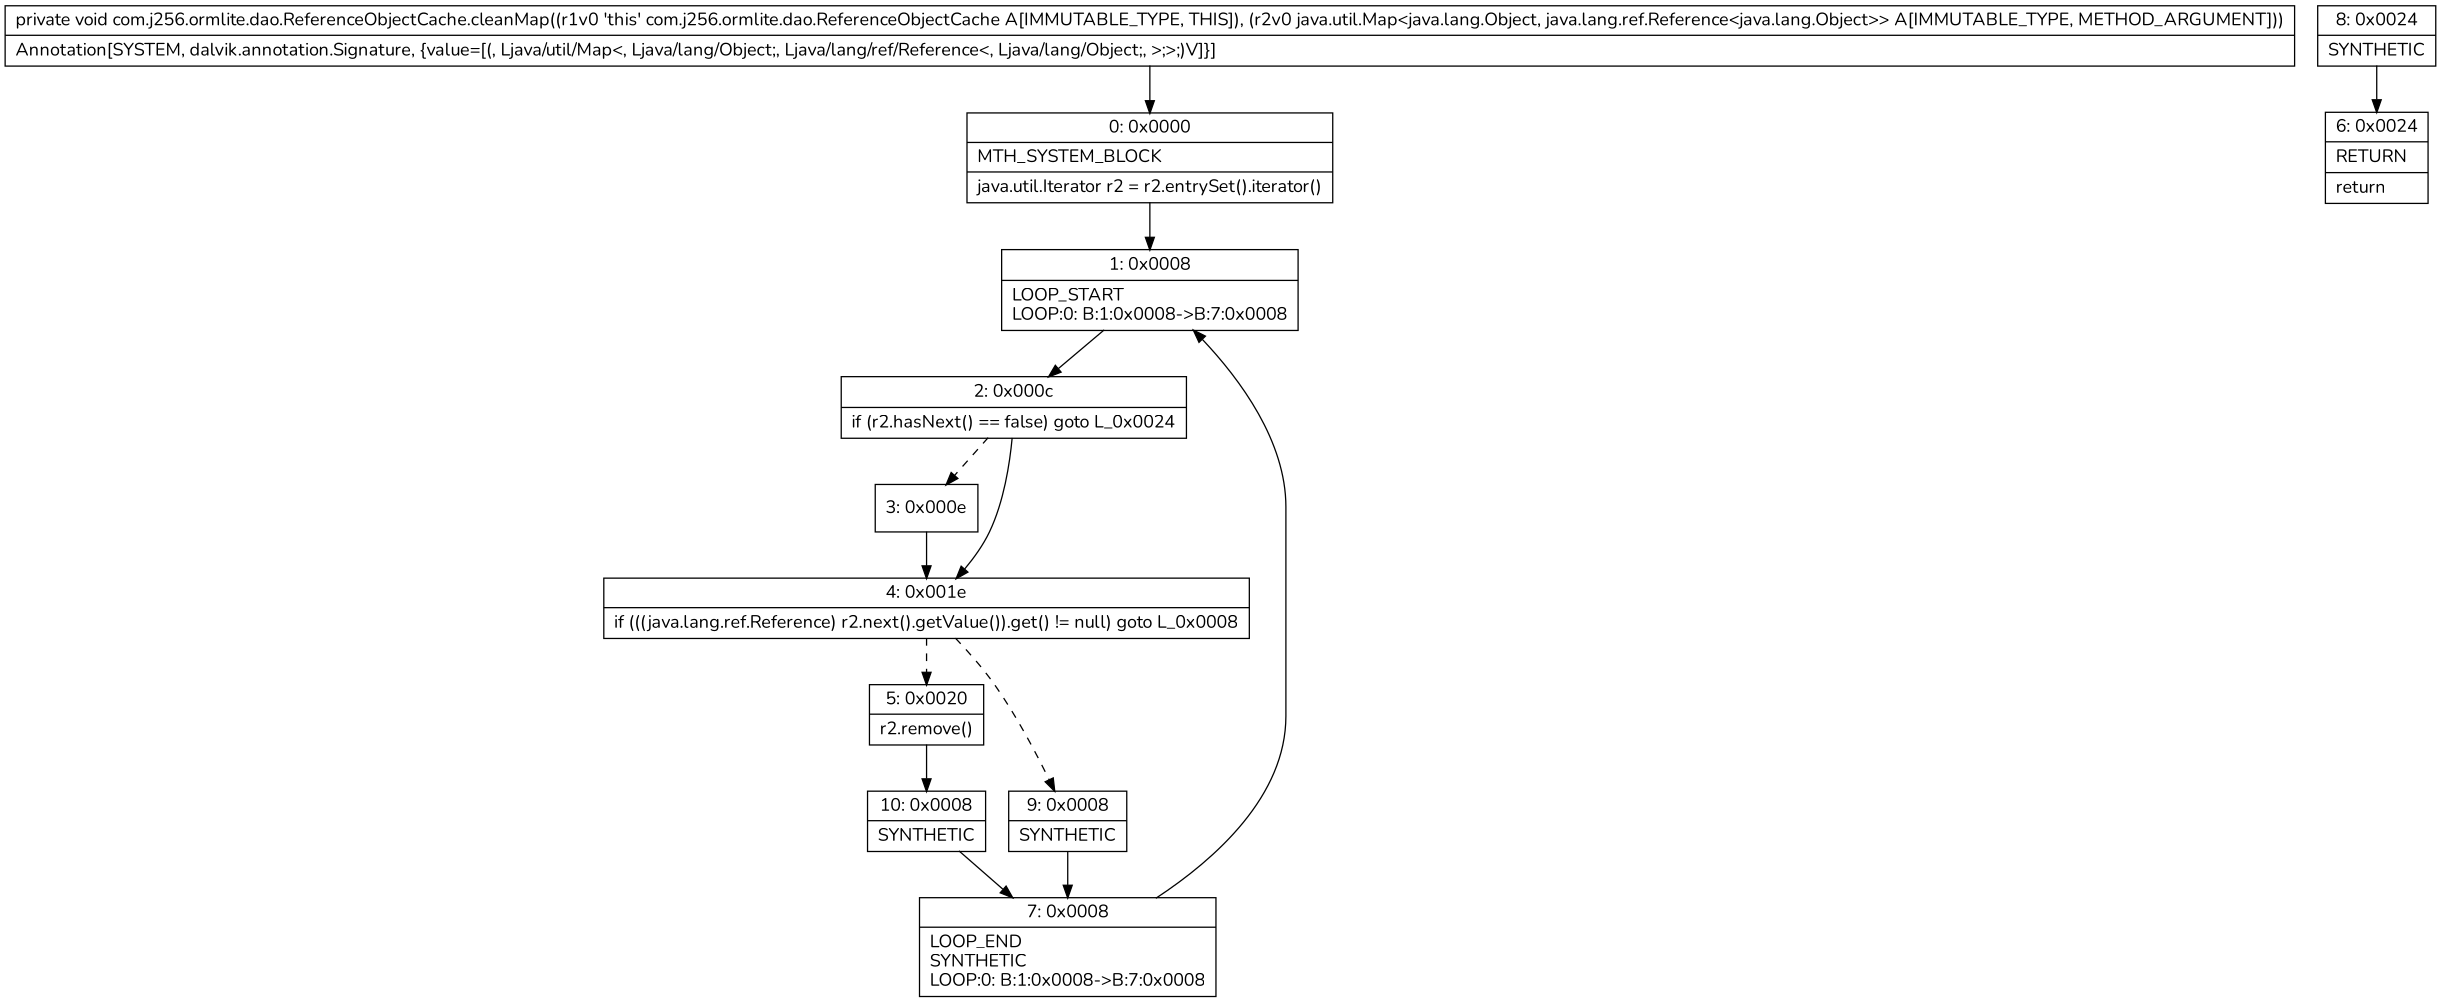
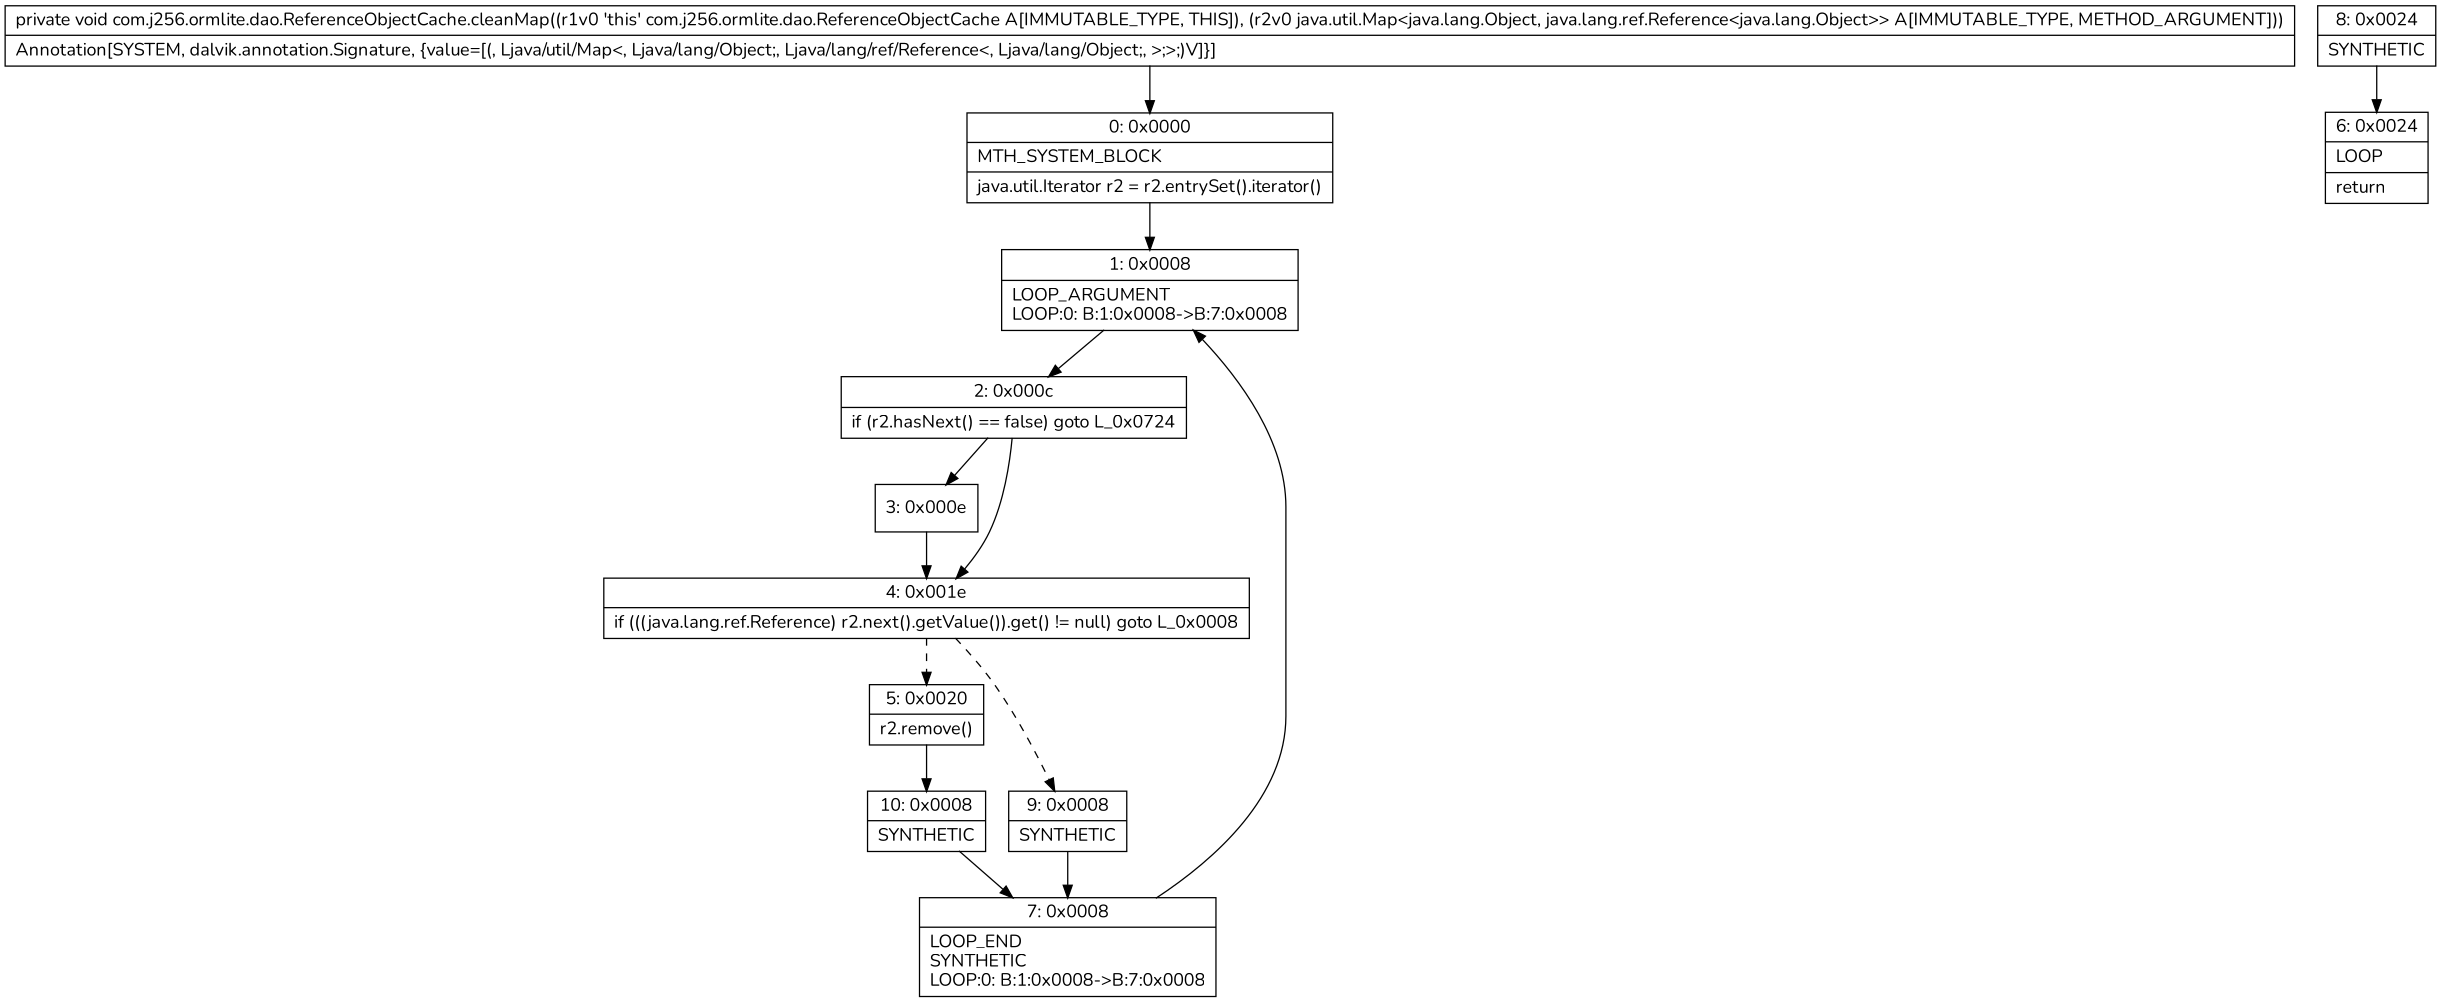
(2372, 157) -> (2359, 157)
(1068, 295) -> (1091, 295)
(1014, 422) -> (1014, 422)
(971, 457) -> (971, 457)
